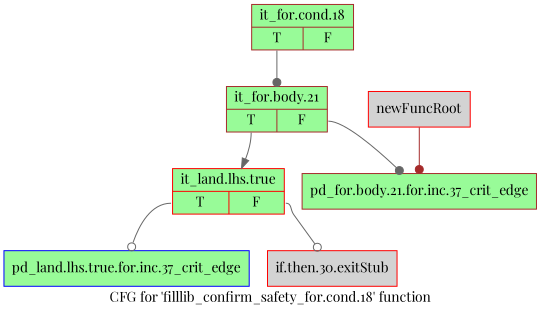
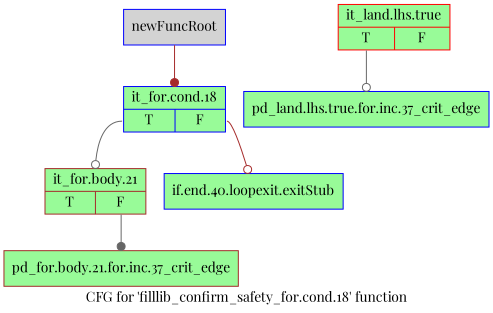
(303, 27) -> (175, 109)
(277, 64) -> (102, 135)
(419, 109) -> (175, 27)
(250, 146) -> none
(419, 146) -> (175, 62)
none -> (254, 191)
(332, 268) -> none
